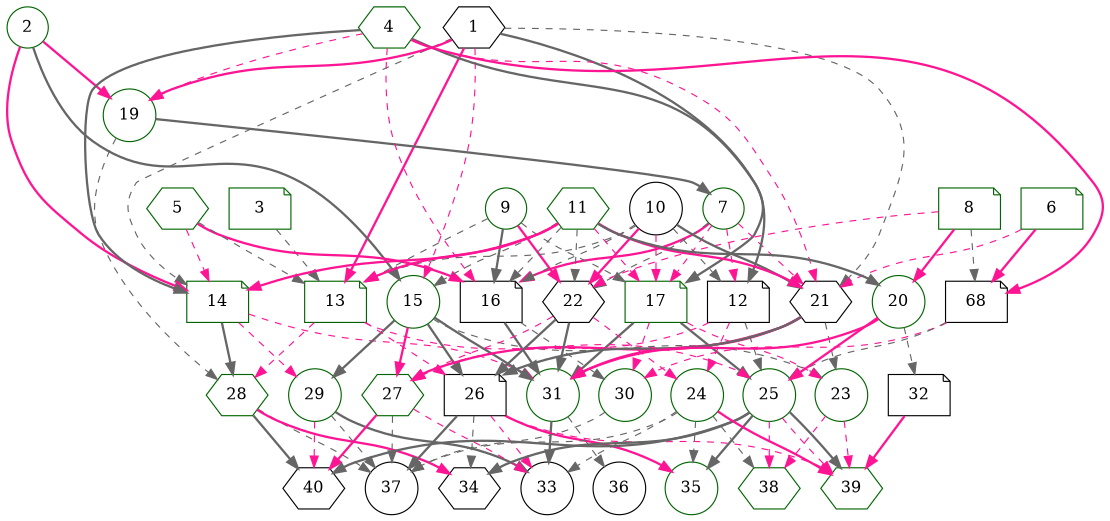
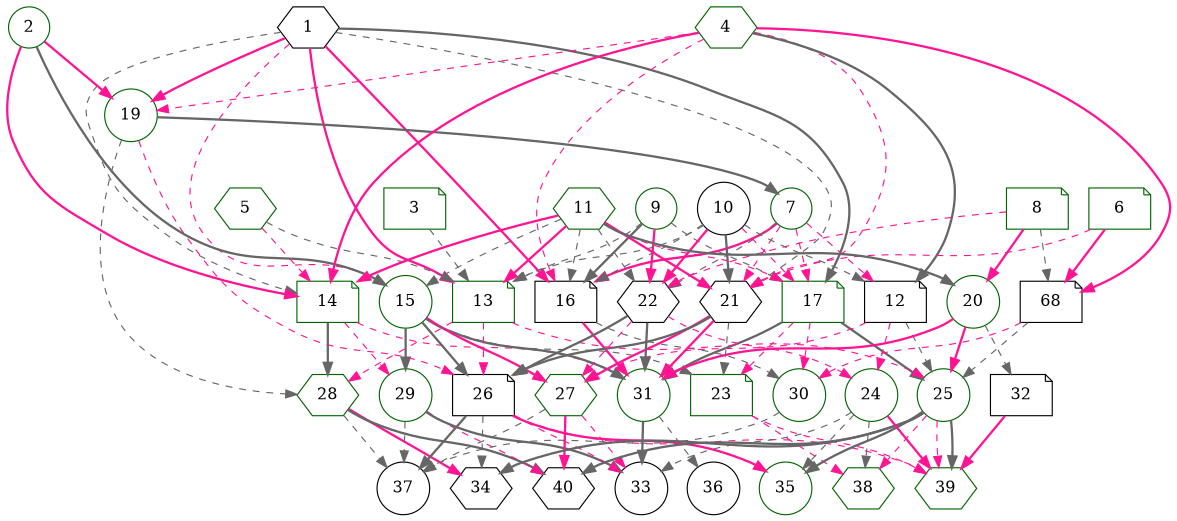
(106, 79) -> (481, 104)
(323, 255) -> (433, 159)
none -> (251, 307)
(518, 343) -> (601, 344)
(841, 395) -> (722, 395)
(551, 442) -> none
